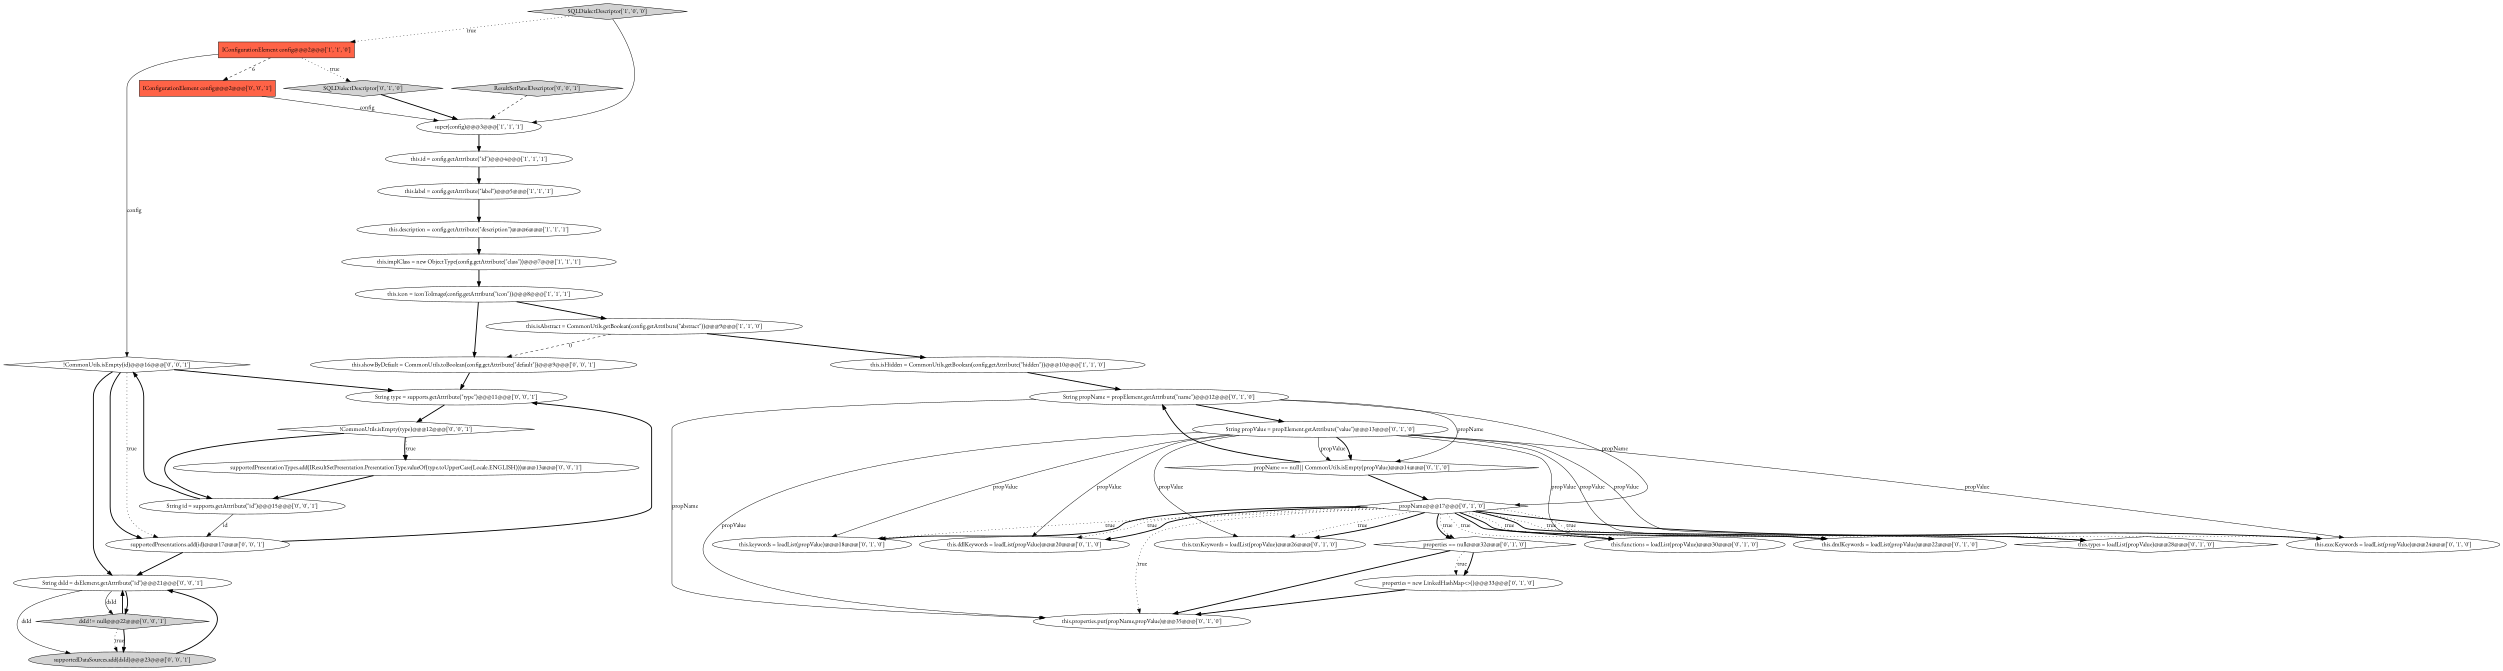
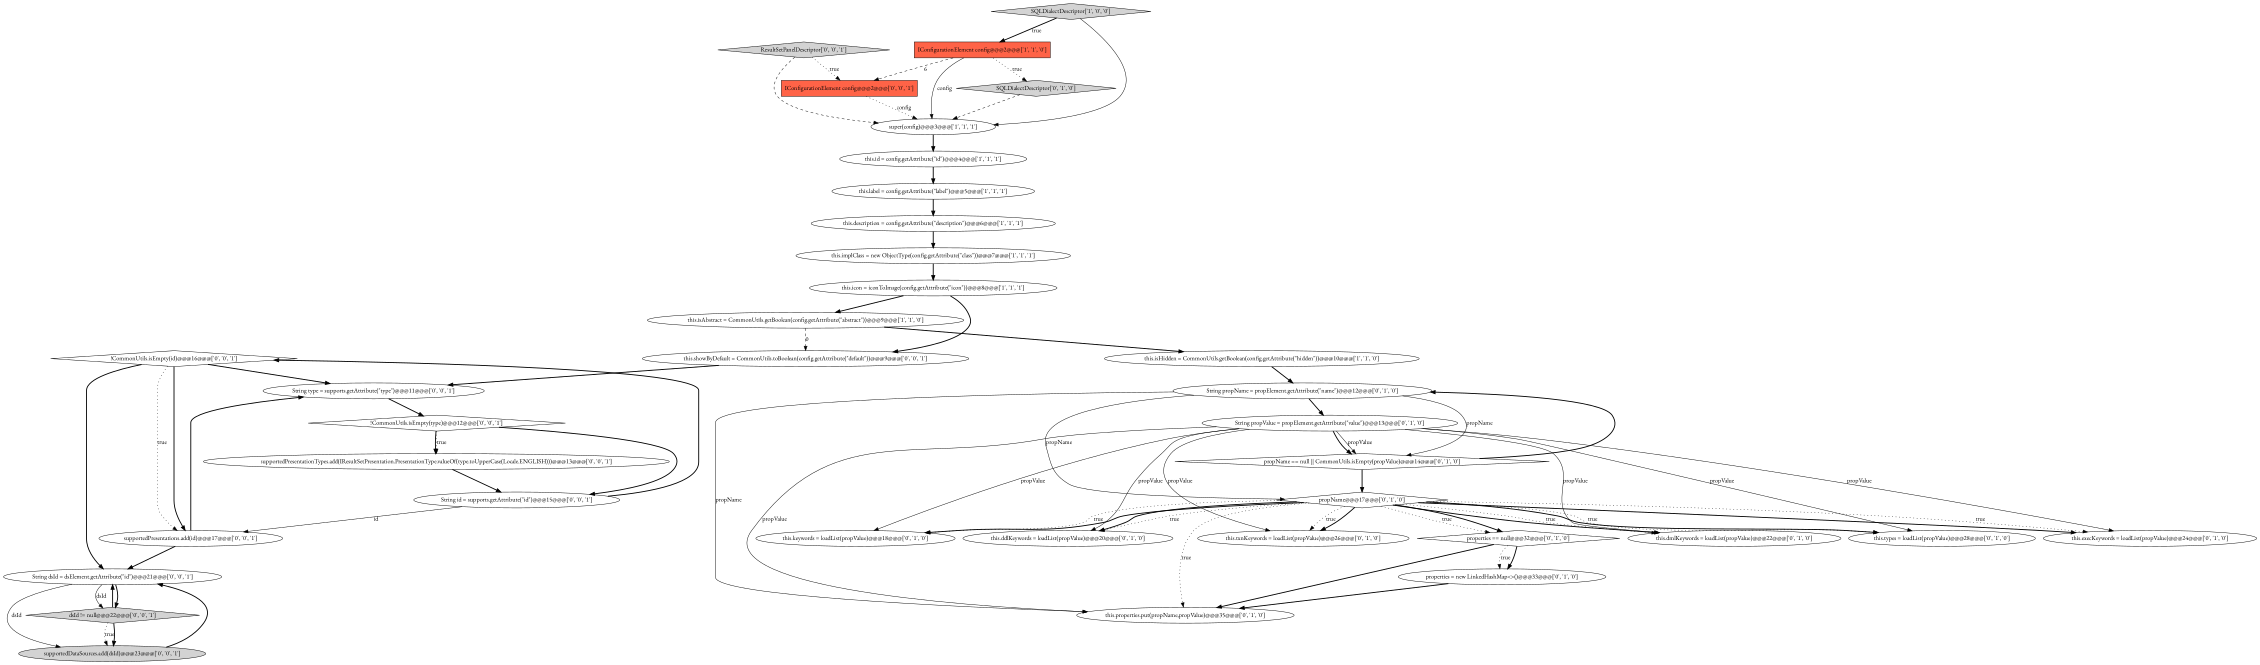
(464, 29) -> (1030, 29)
none -> (824, 67)
(417, 106) -> (989, 106)
(348, 108) -> (890, 107)
(127, 169) -> (937, 80)
(1685, 545) -> none
(2146, 545) -> (1942, 538)
